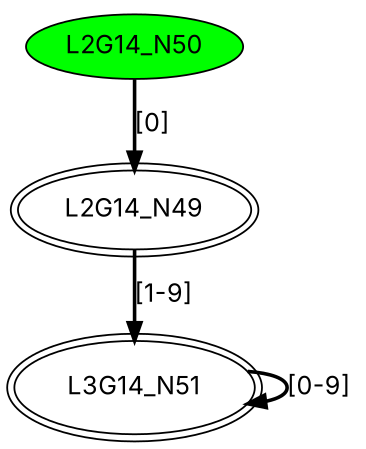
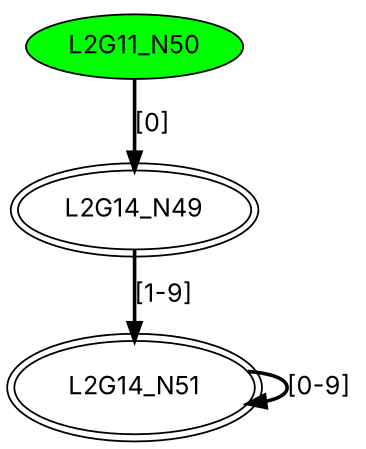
(135, 47) -> (135, 47)
(135, 388) -> (135, 388)
